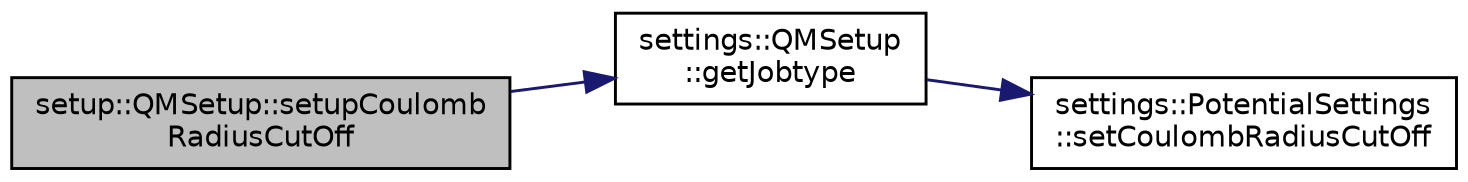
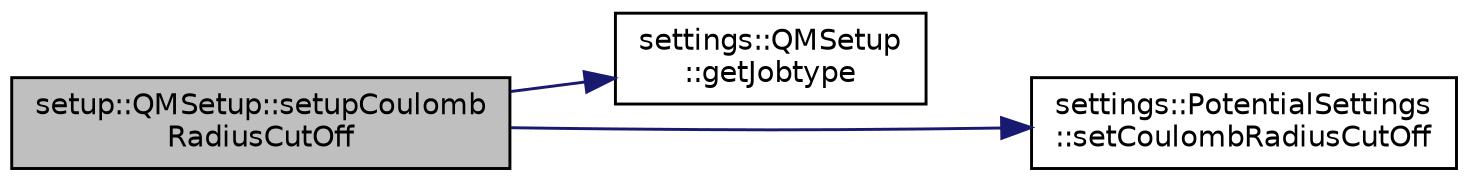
(964, 85) -> (756, 130)
